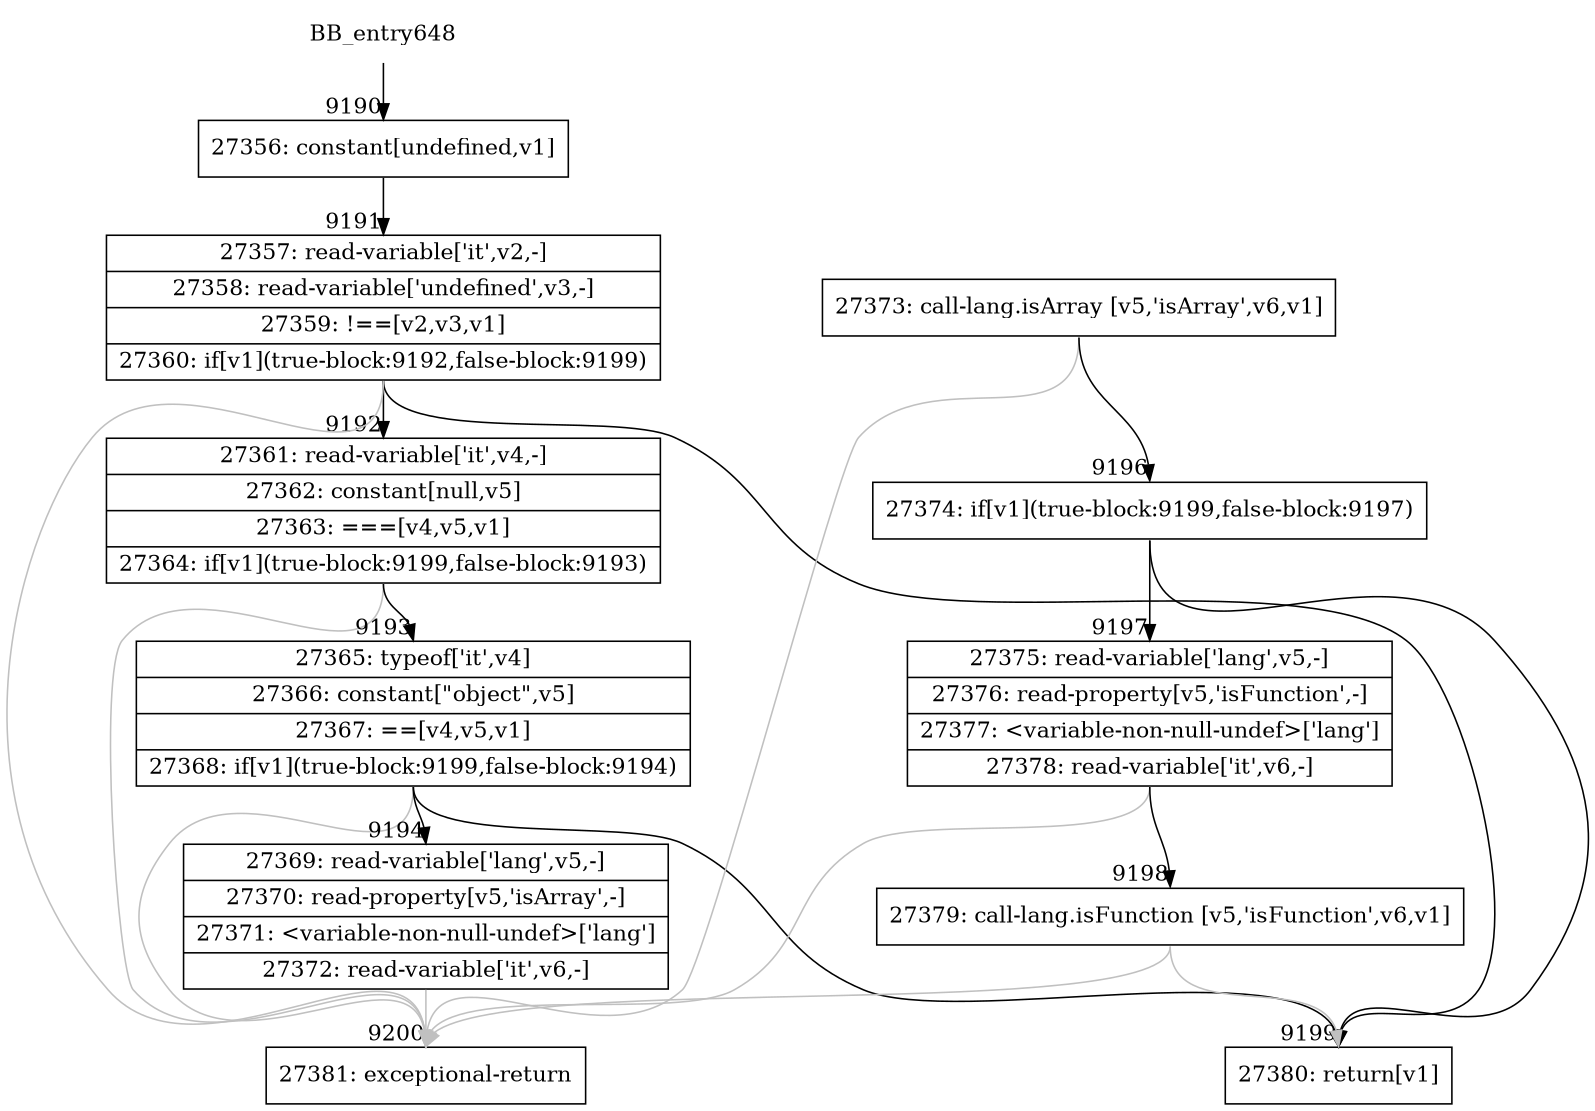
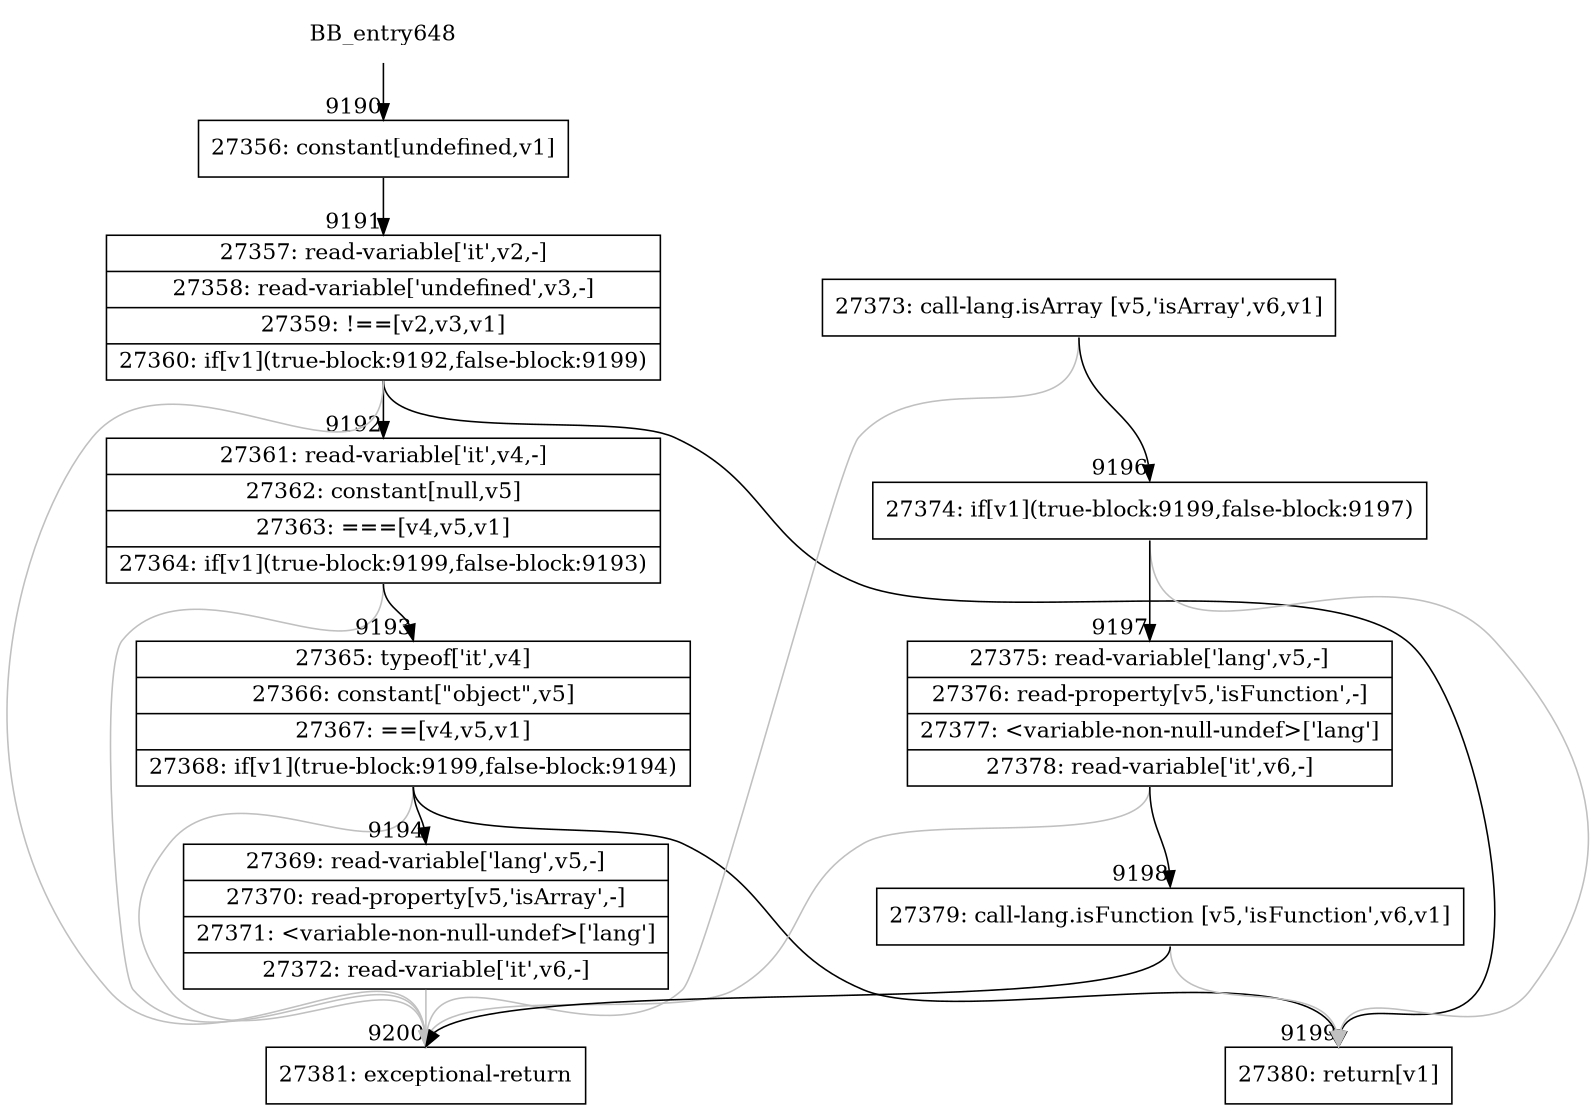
(1553, 719) -> (1553, 719)
(806, 996) -> (806, 996)
